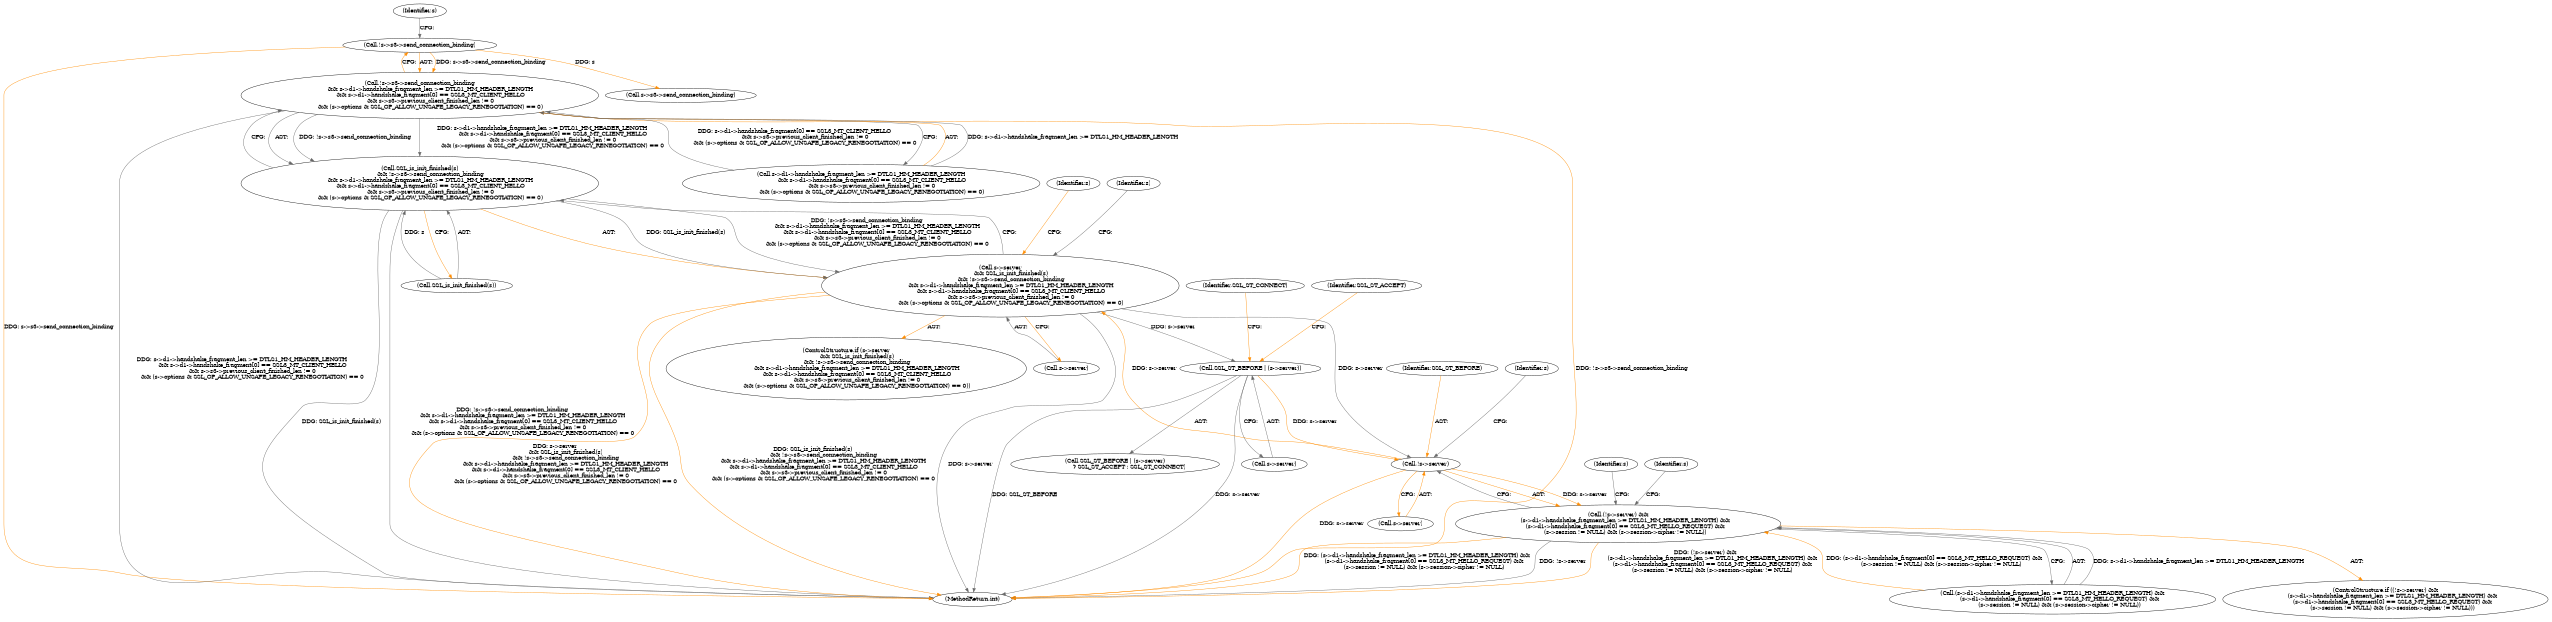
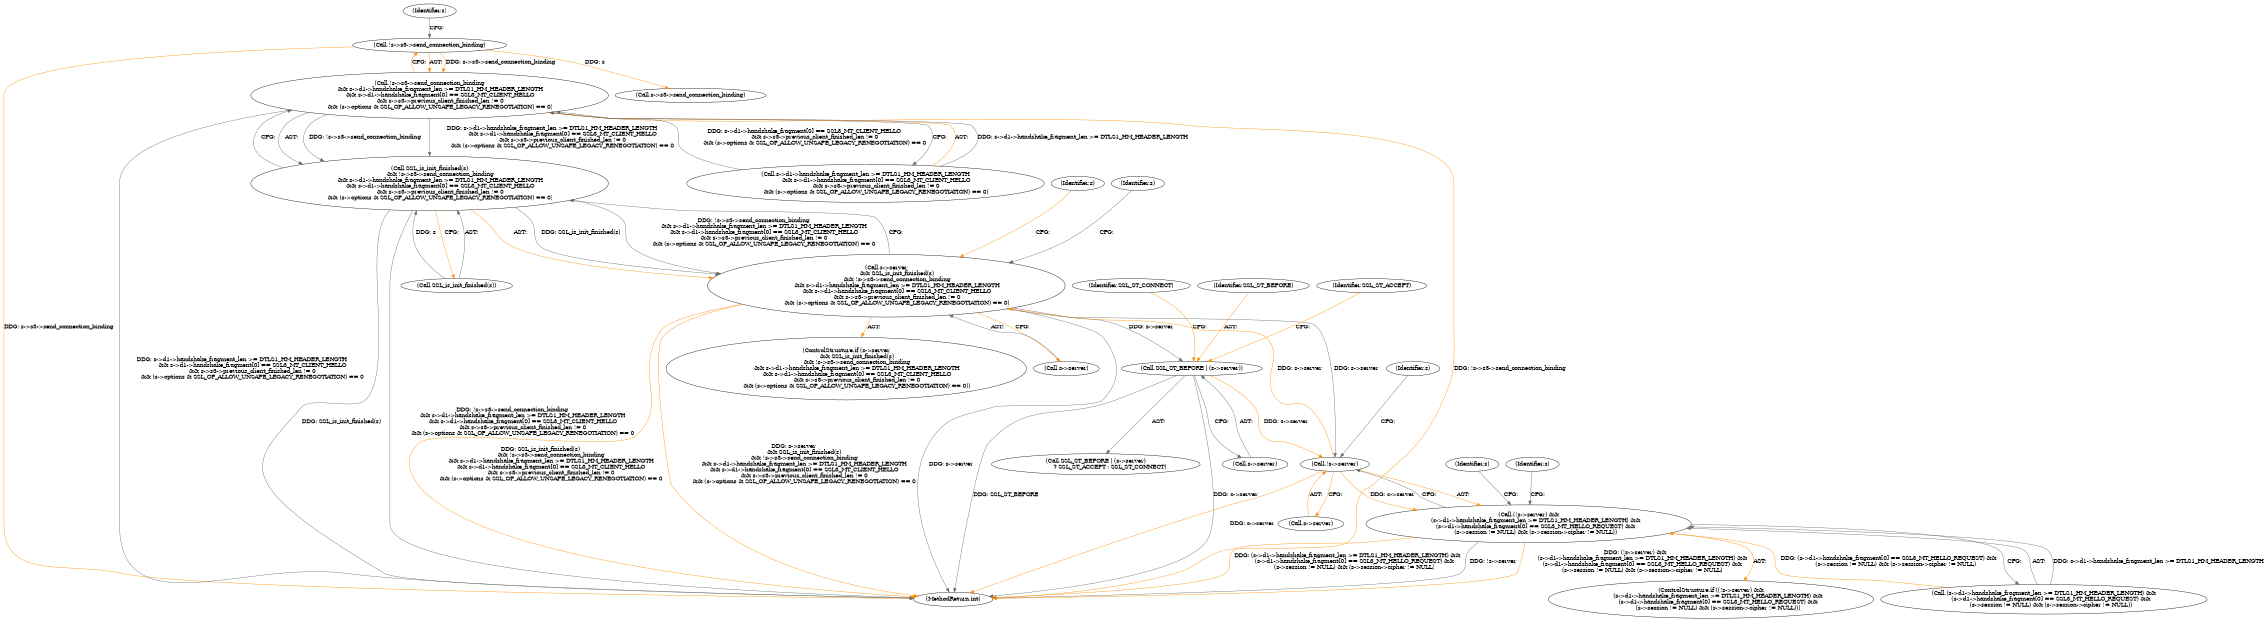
(1434, 414) -> (1224, 326)
